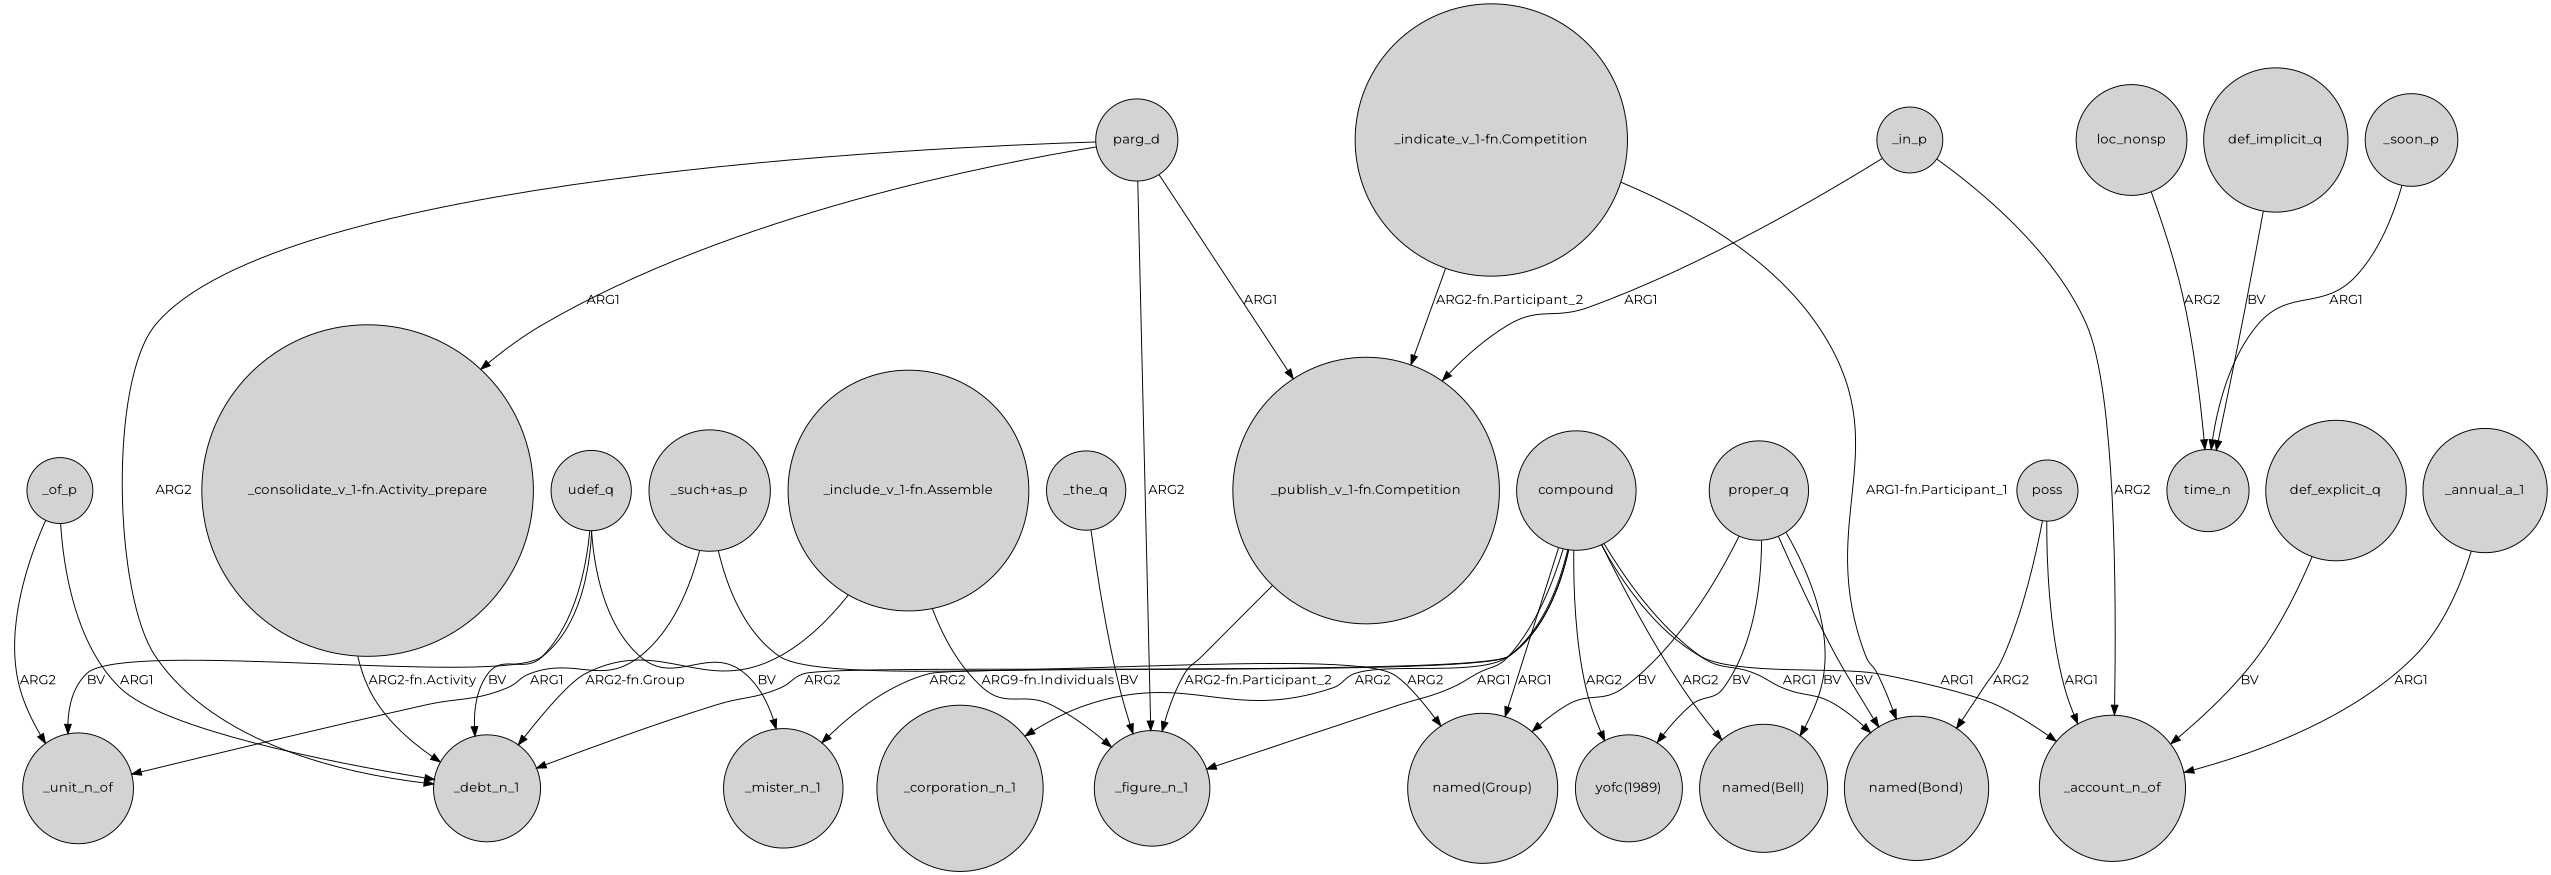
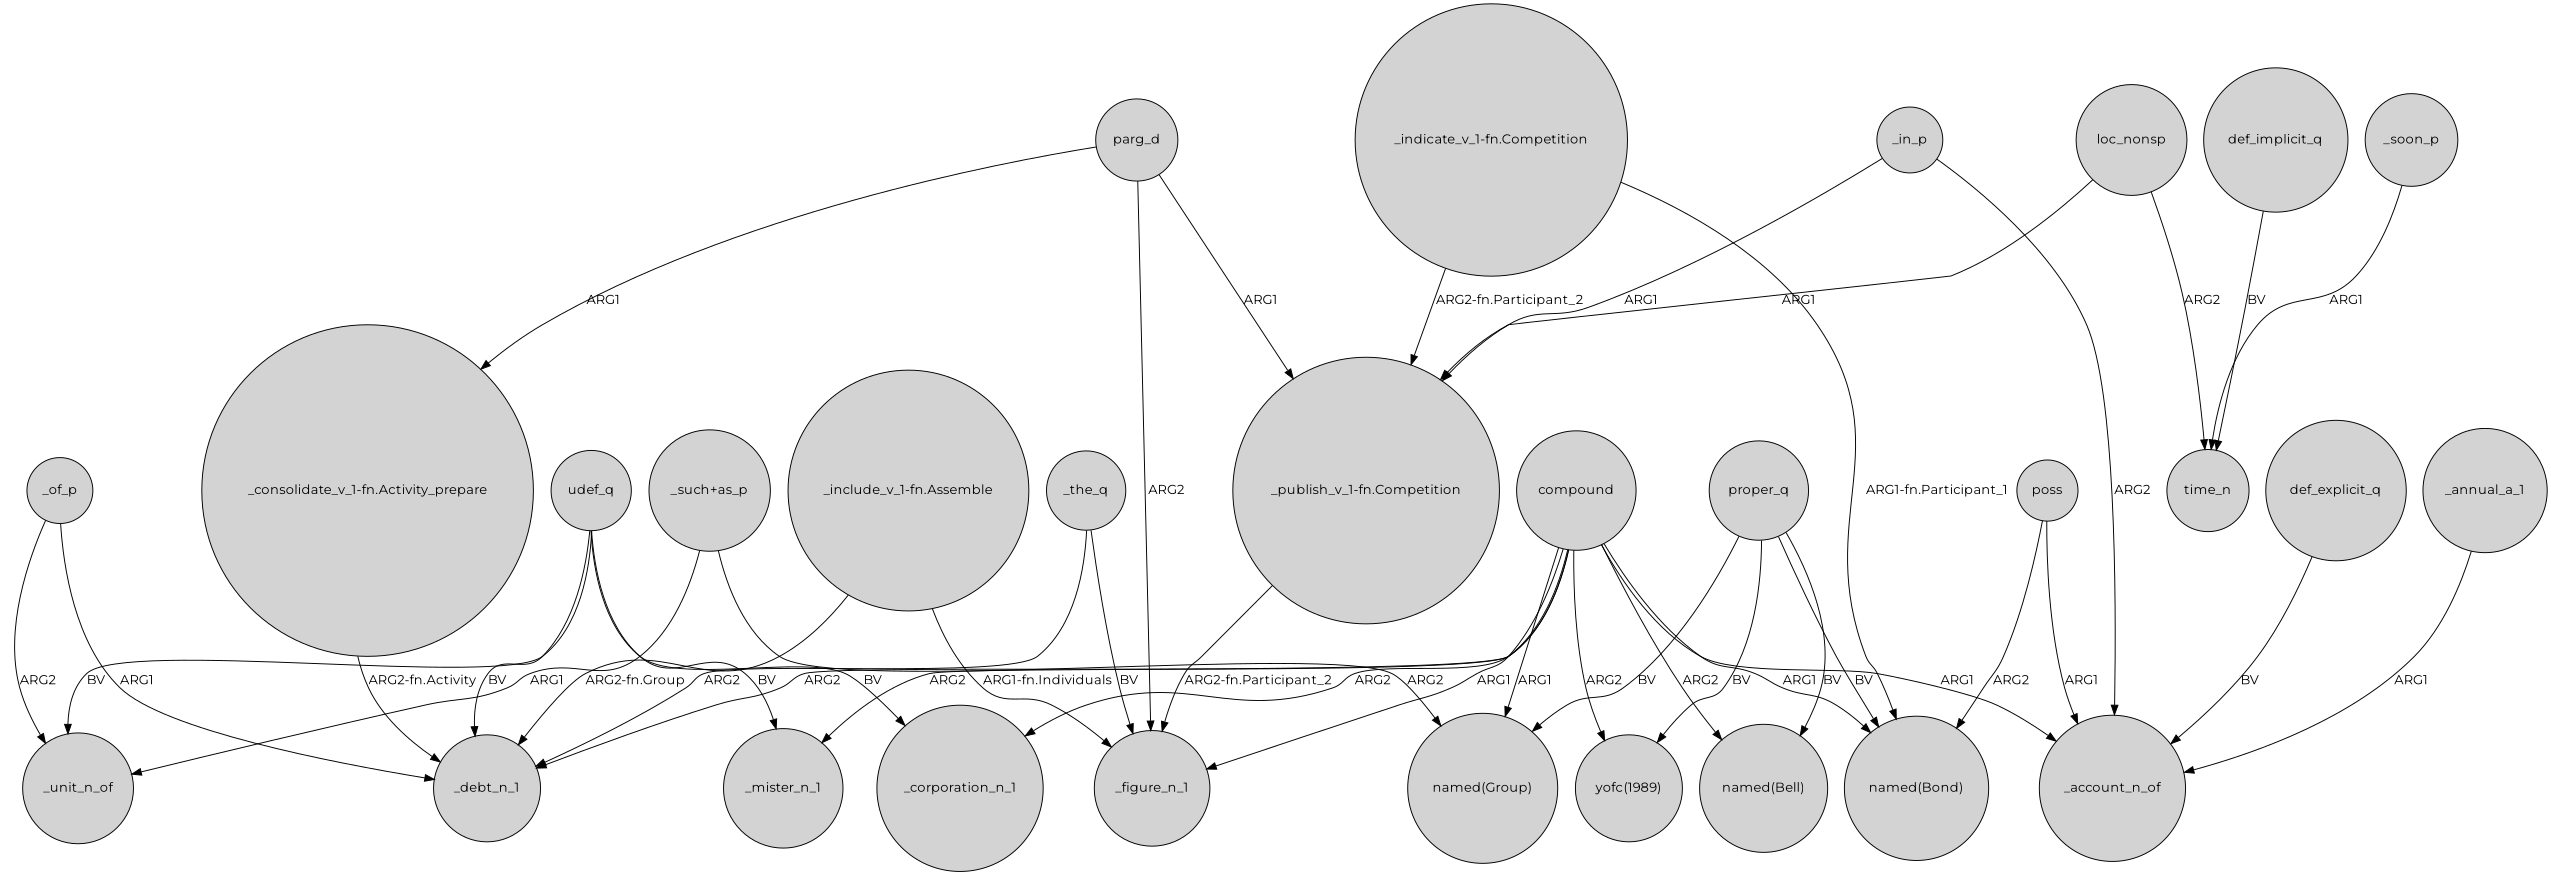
(296, 247) -> (1013, 663)
none -> (1777, 295)
none -> (708, 669)
(1048, 681) -> (1048, 681)
